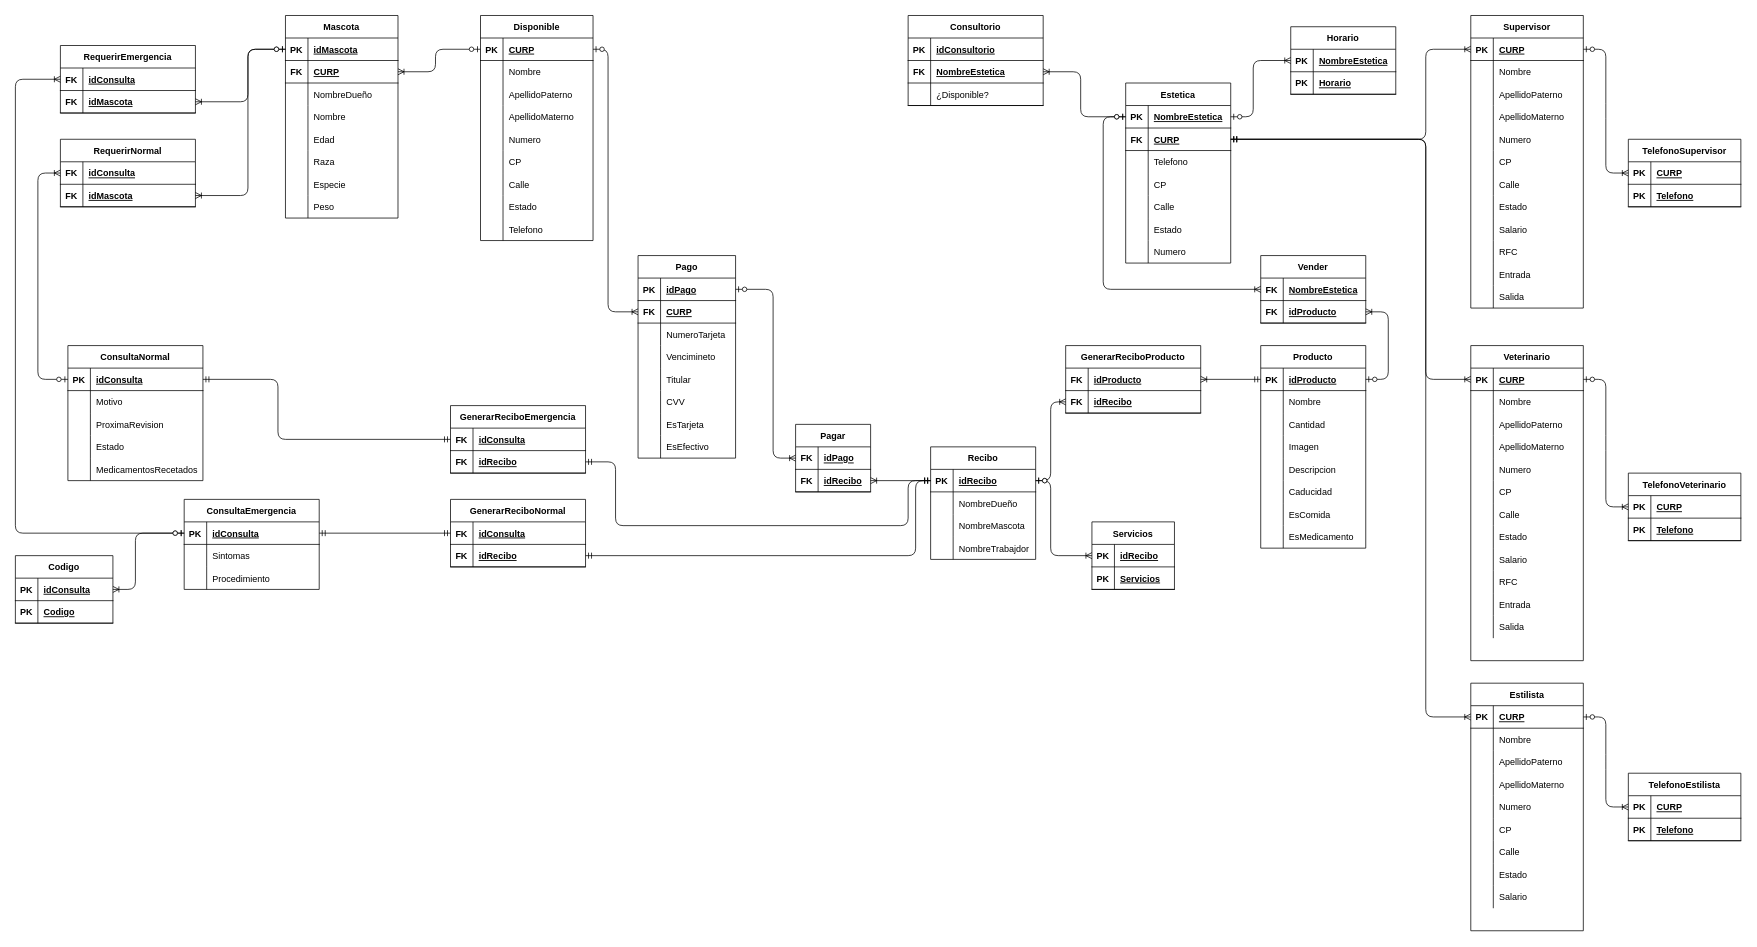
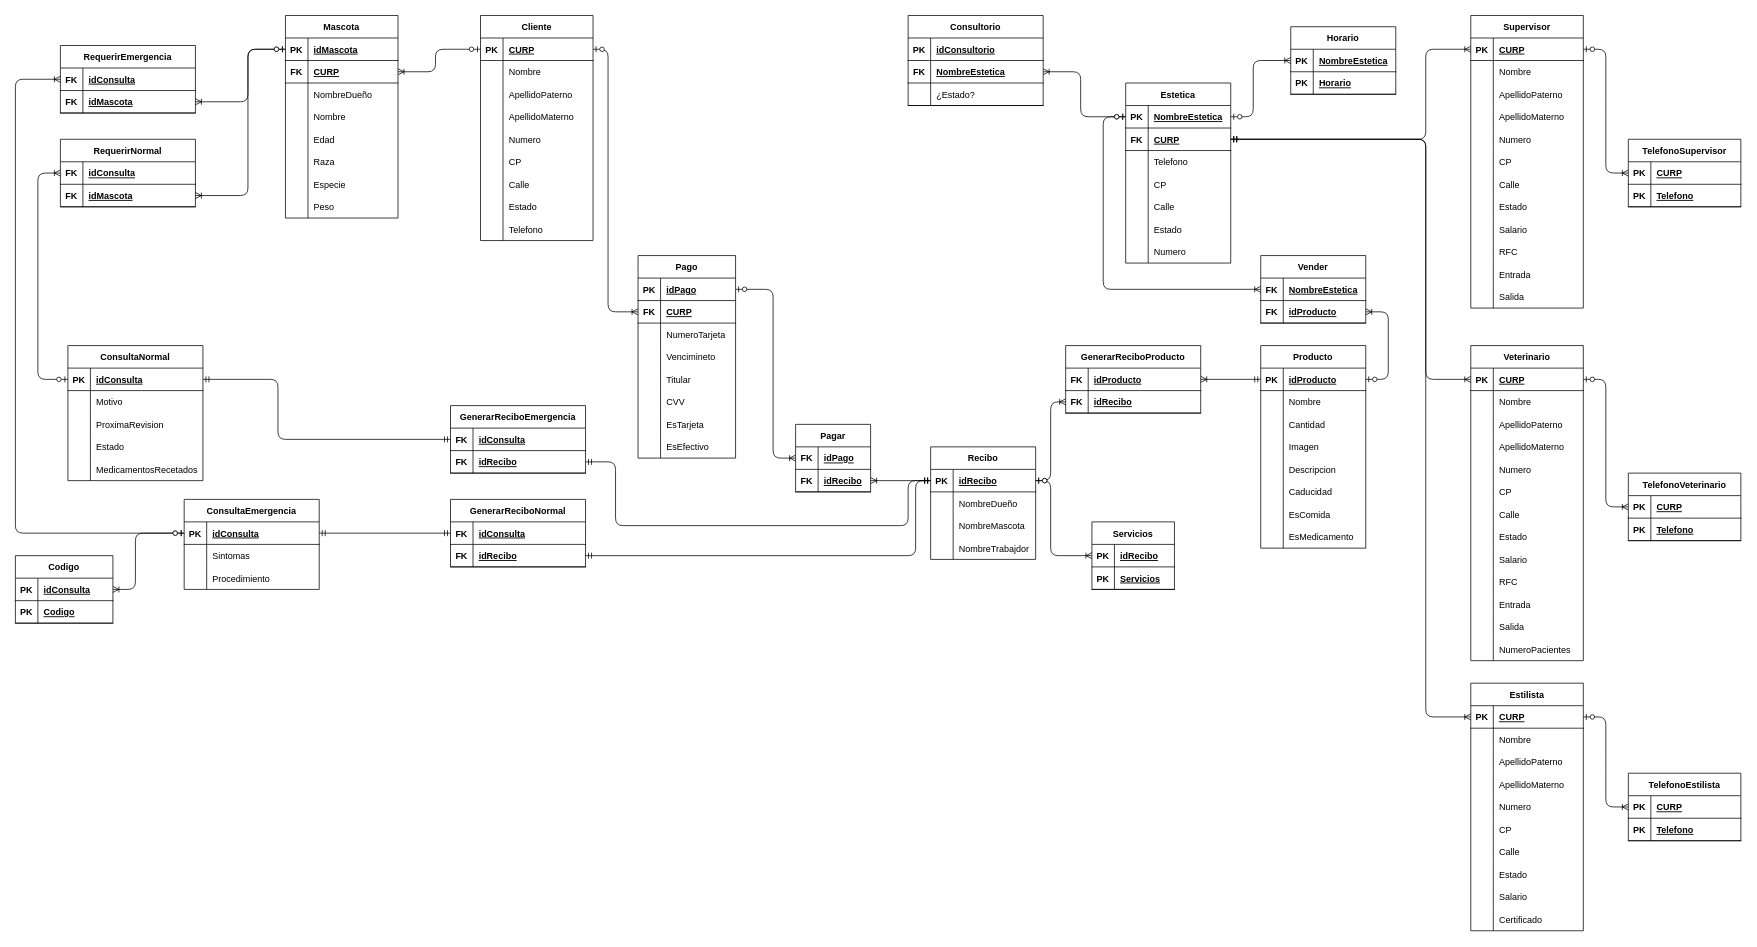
(536, 27) -> (536, 27)
(963, 95) -> (956, 95)
none -> (1538, 649)
none -> (1538, 919)
